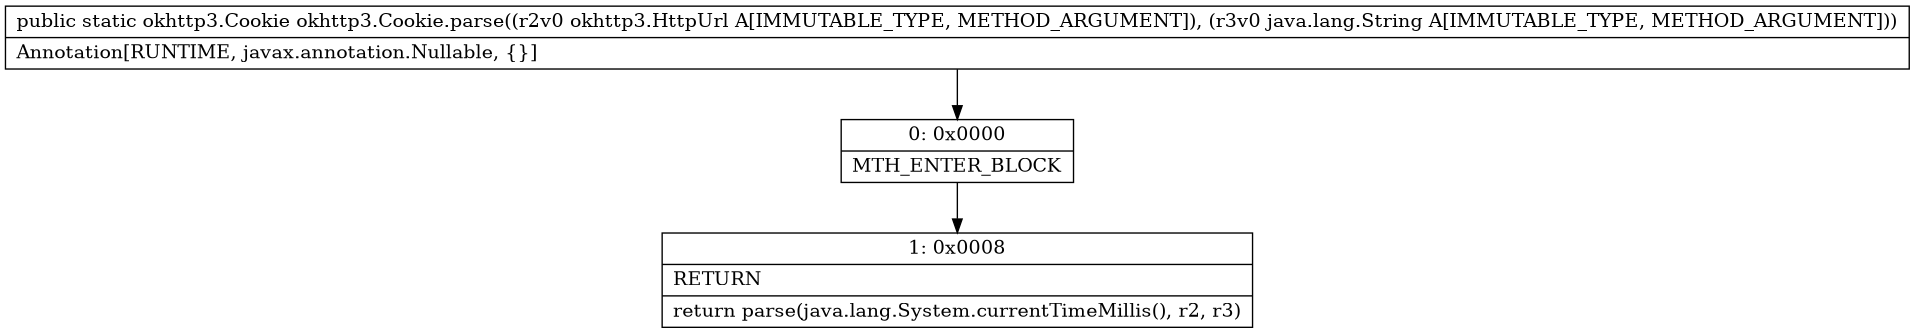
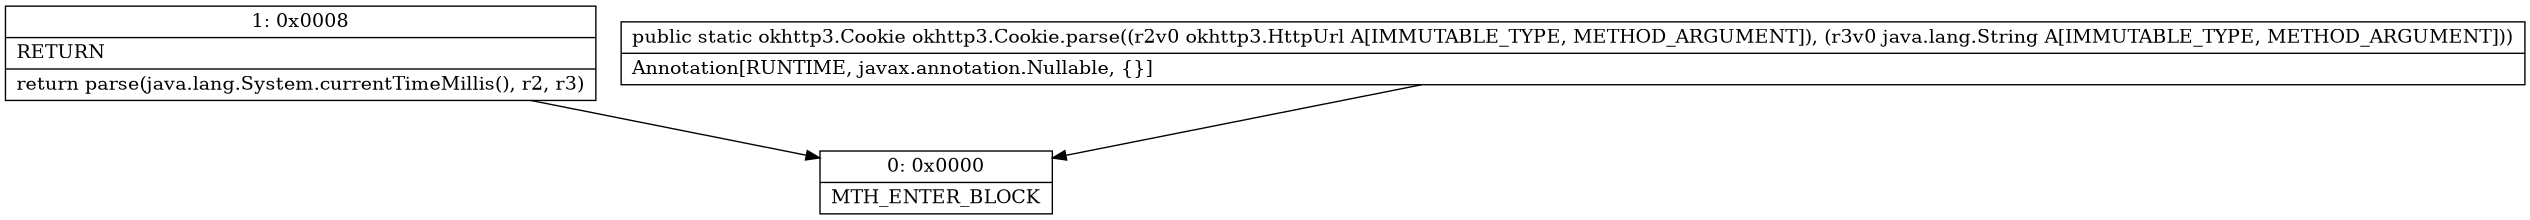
(957, 201) -> (669, 128)
